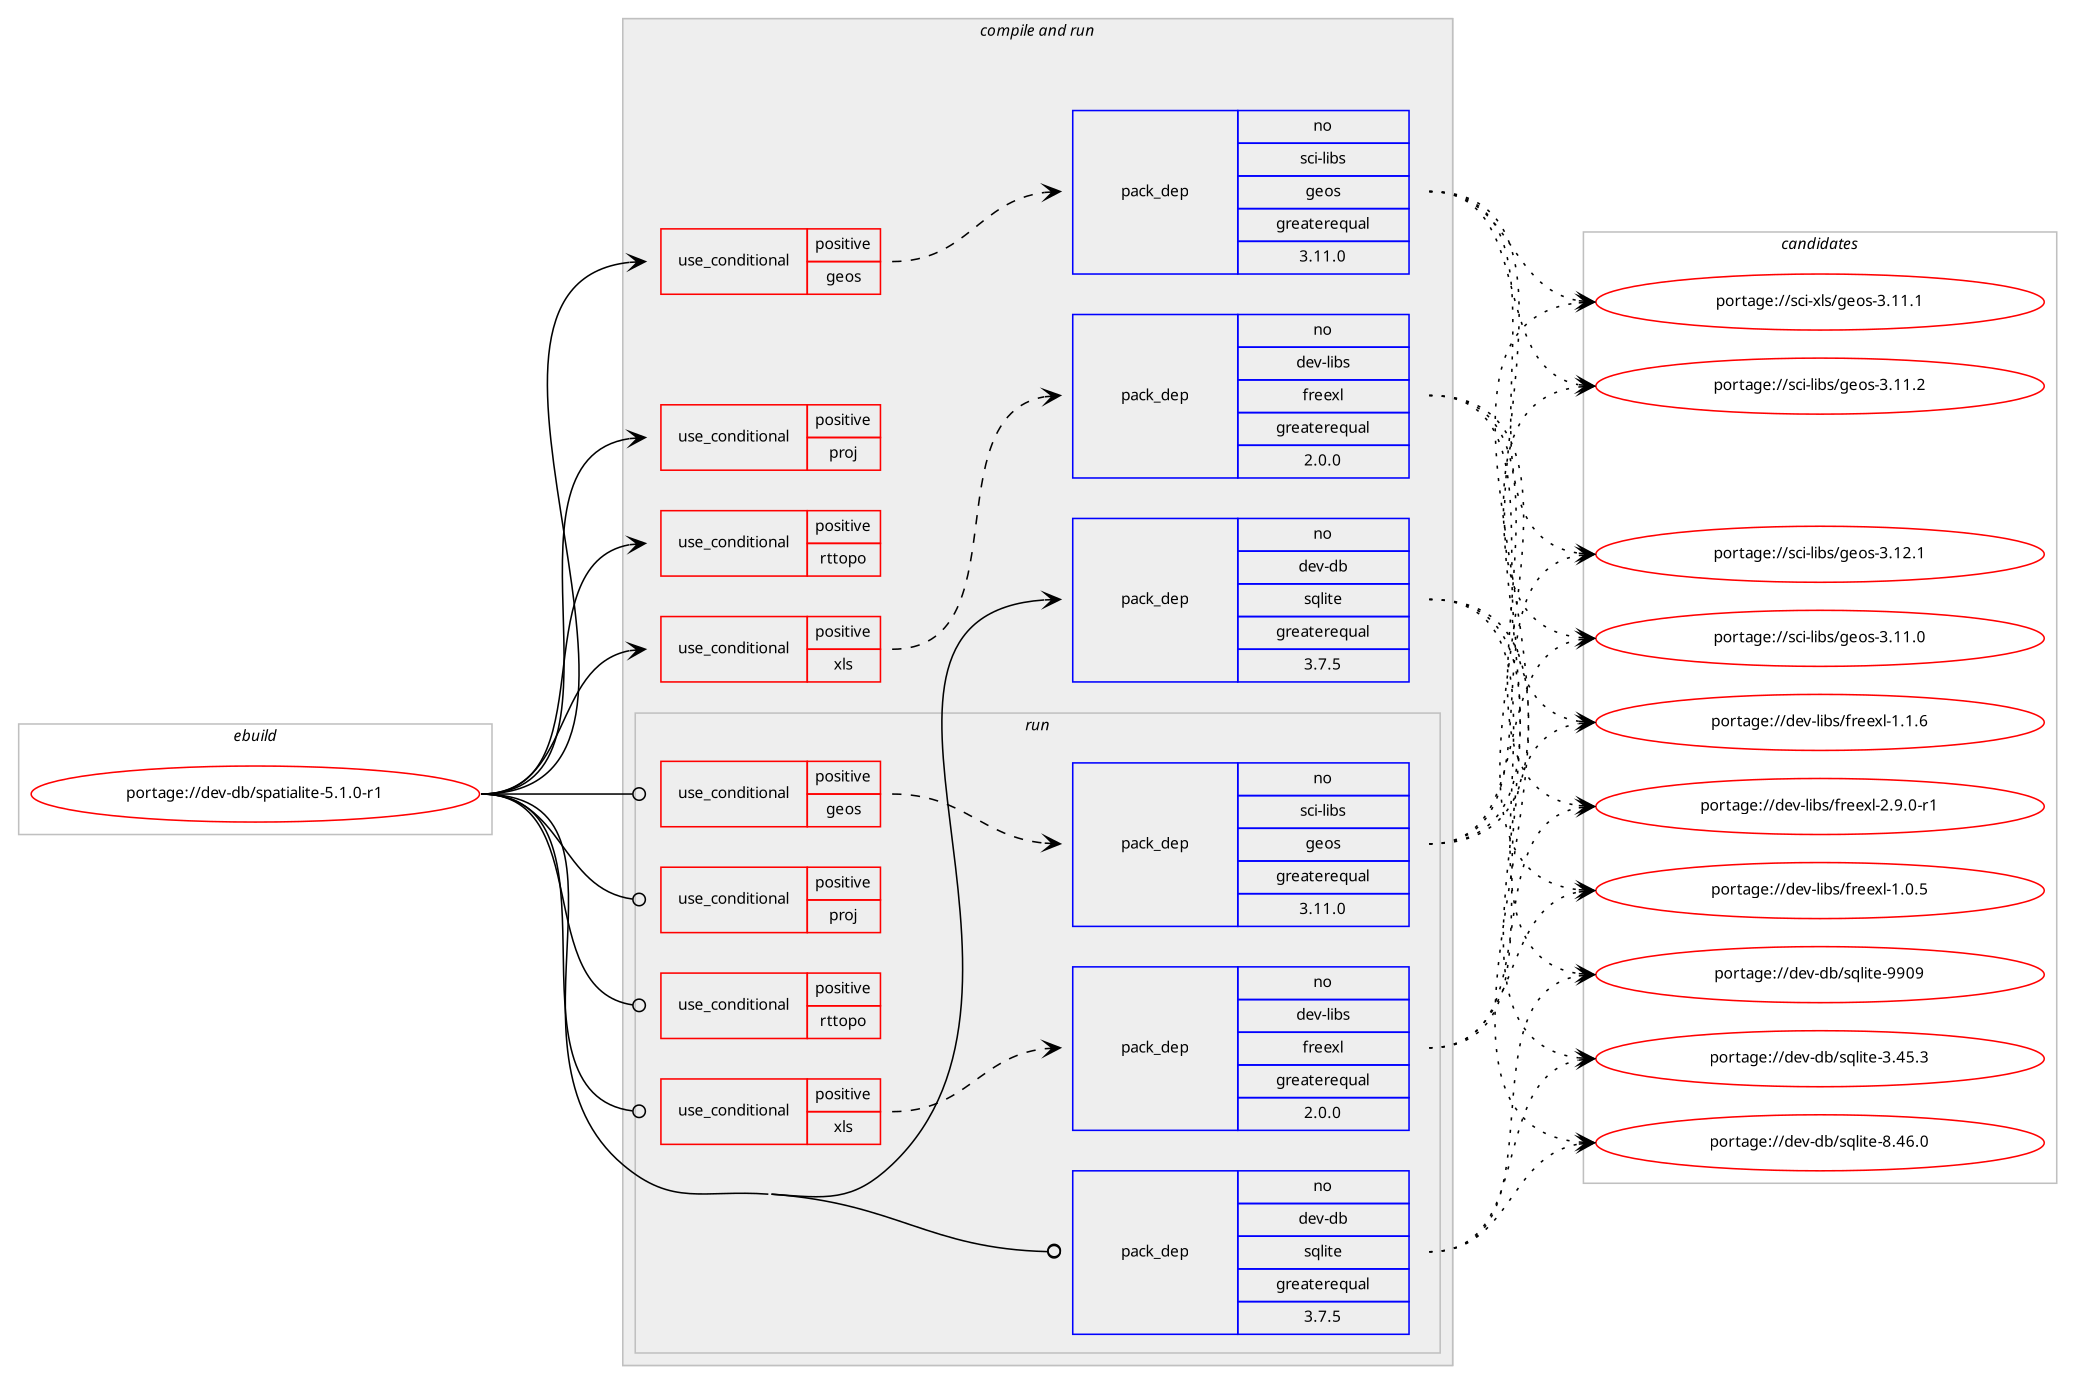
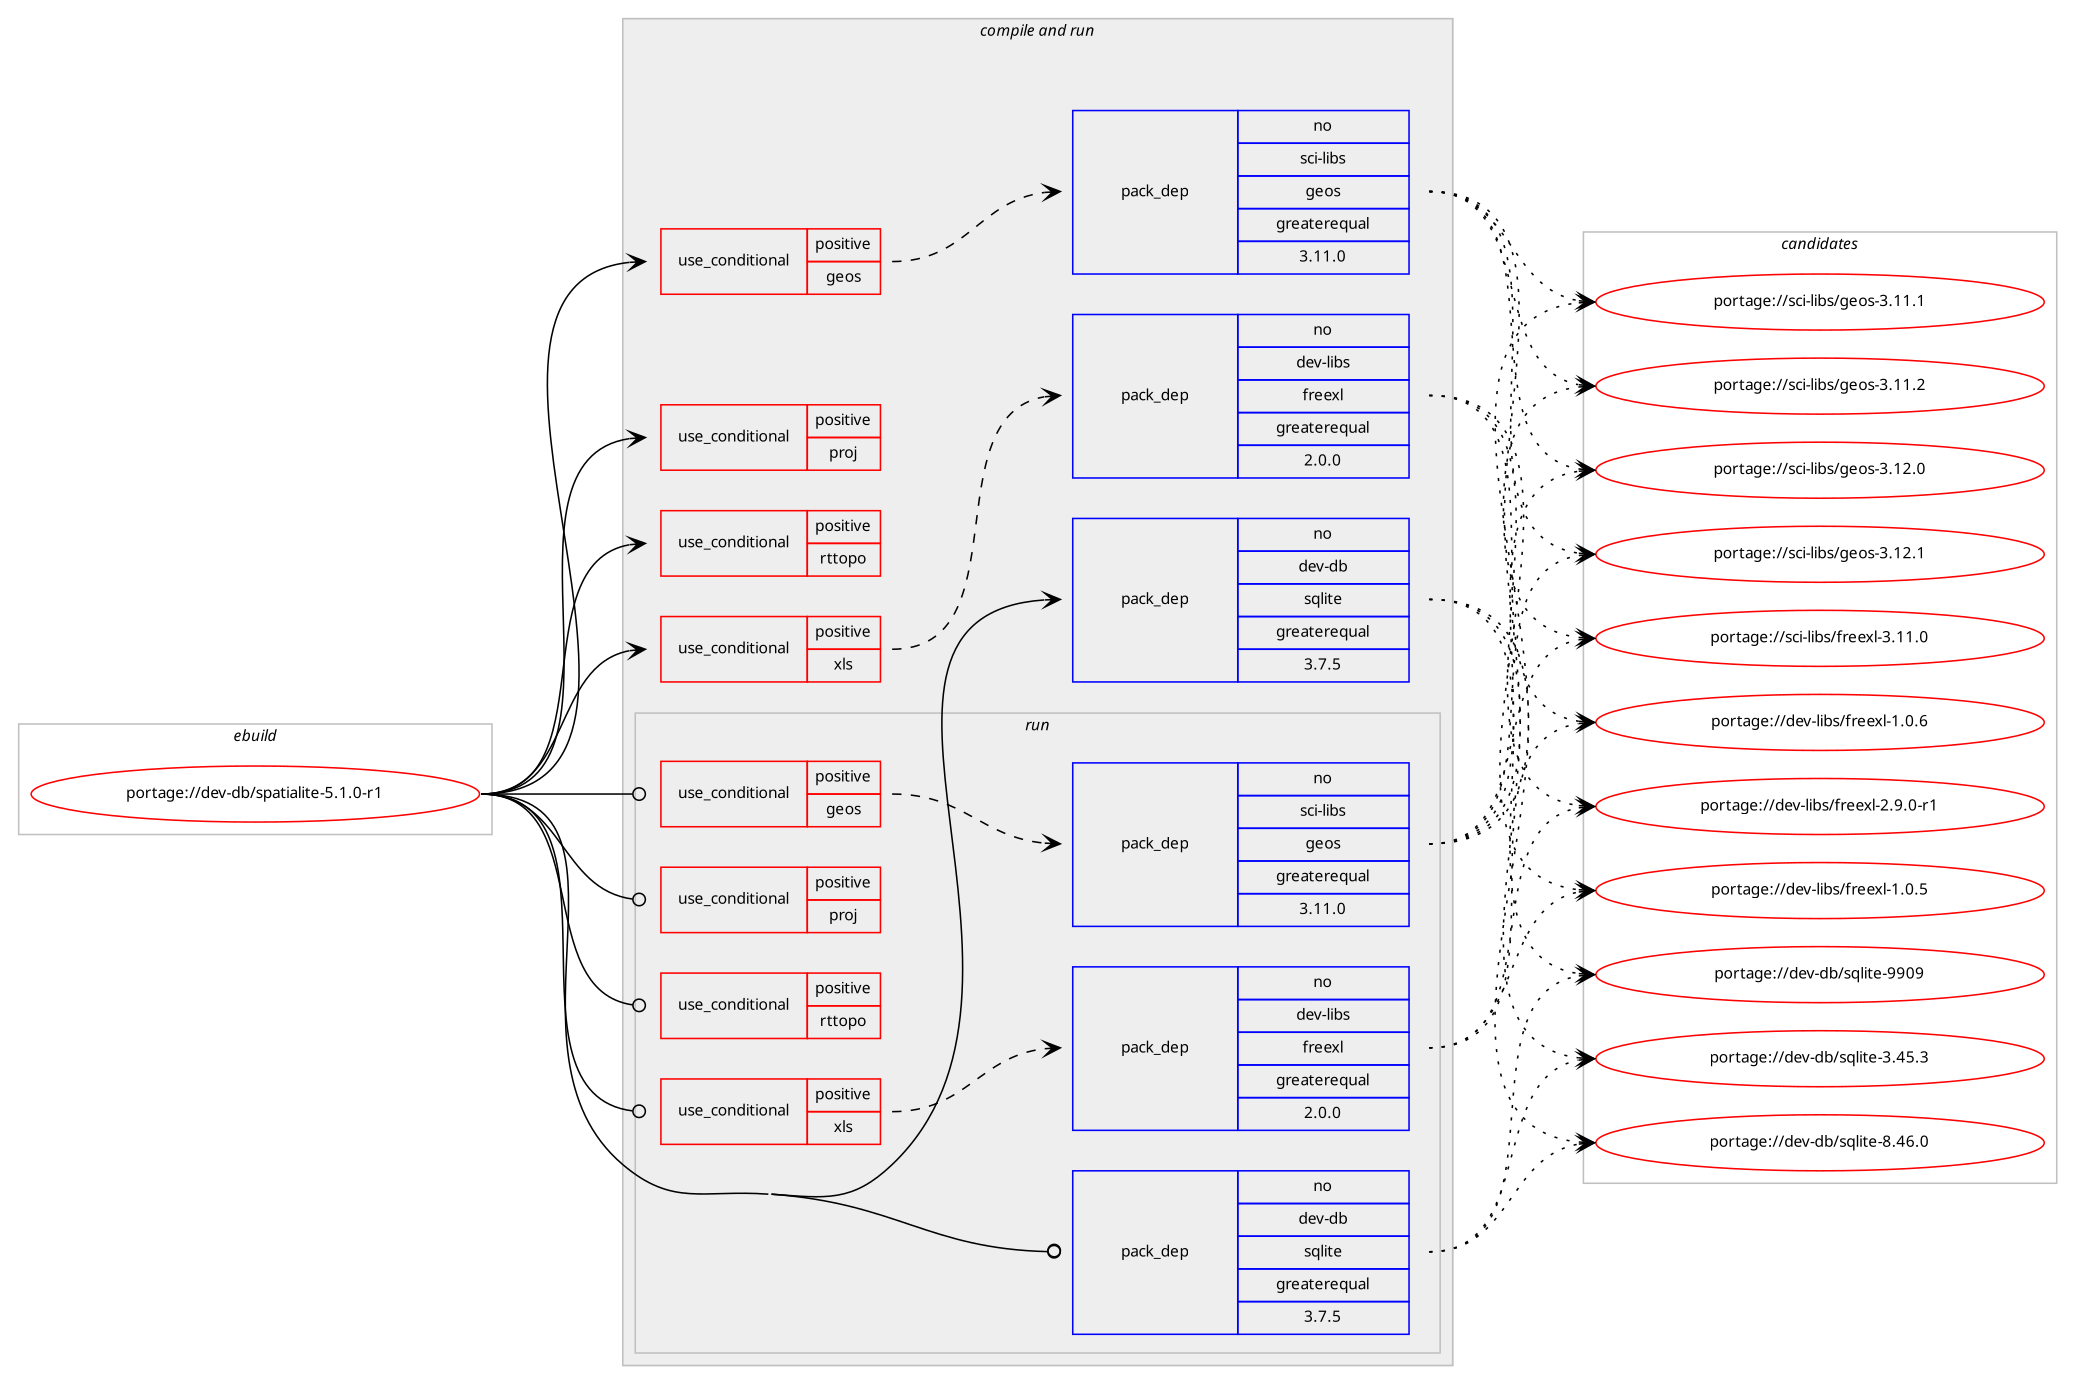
(1820, 302) -> (1820, 302)
none -> (1820, 470)
(1820, 638) -> (1820, 638)
(1820, 722) -> (1820, 722)
